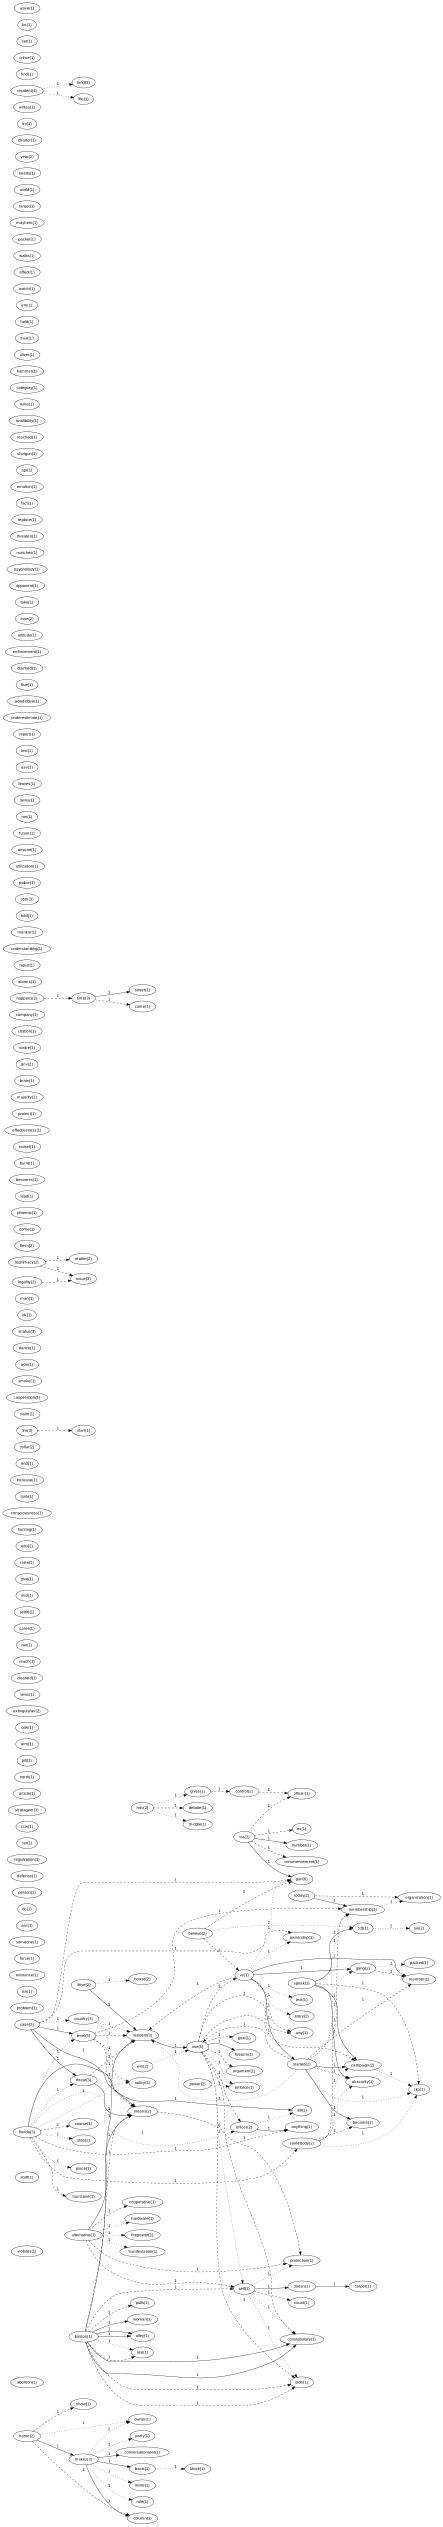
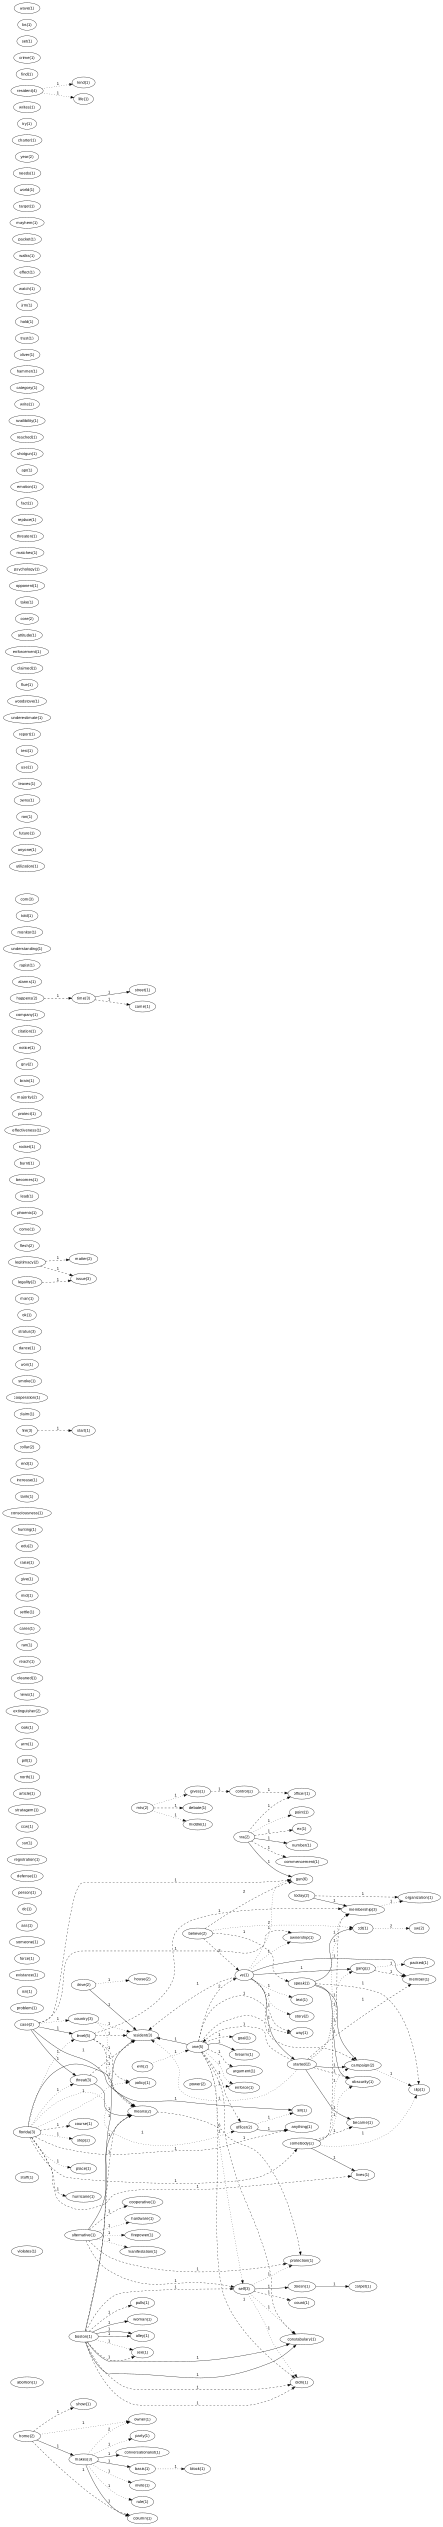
(27, 883) -> none
none -> (302, 1812)
none -> (260, 1945)
(167, 2046) -> (174, 2041)
(351, 2101) -> none
none -> (363, 2175)
